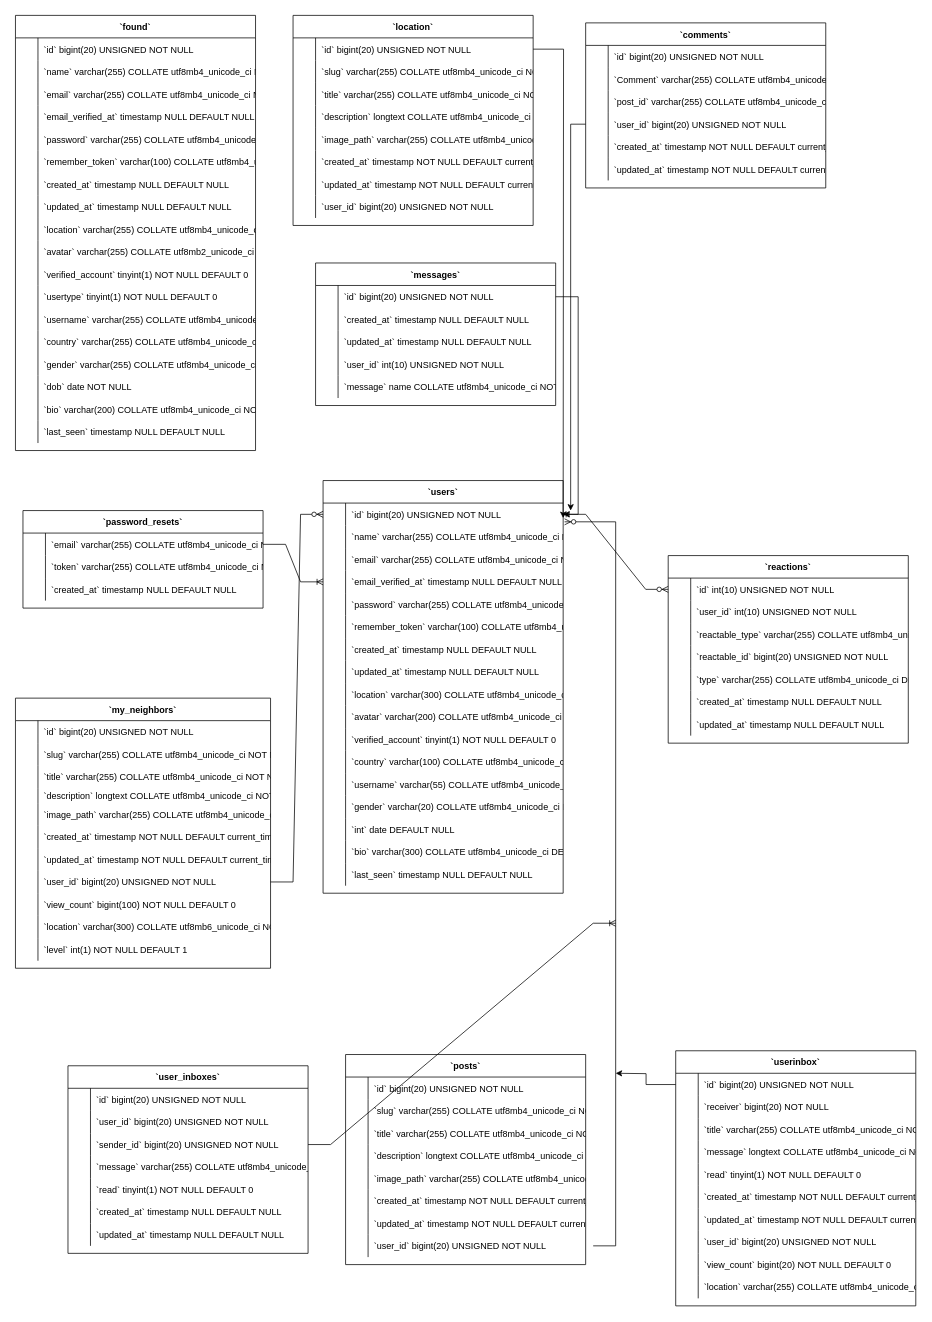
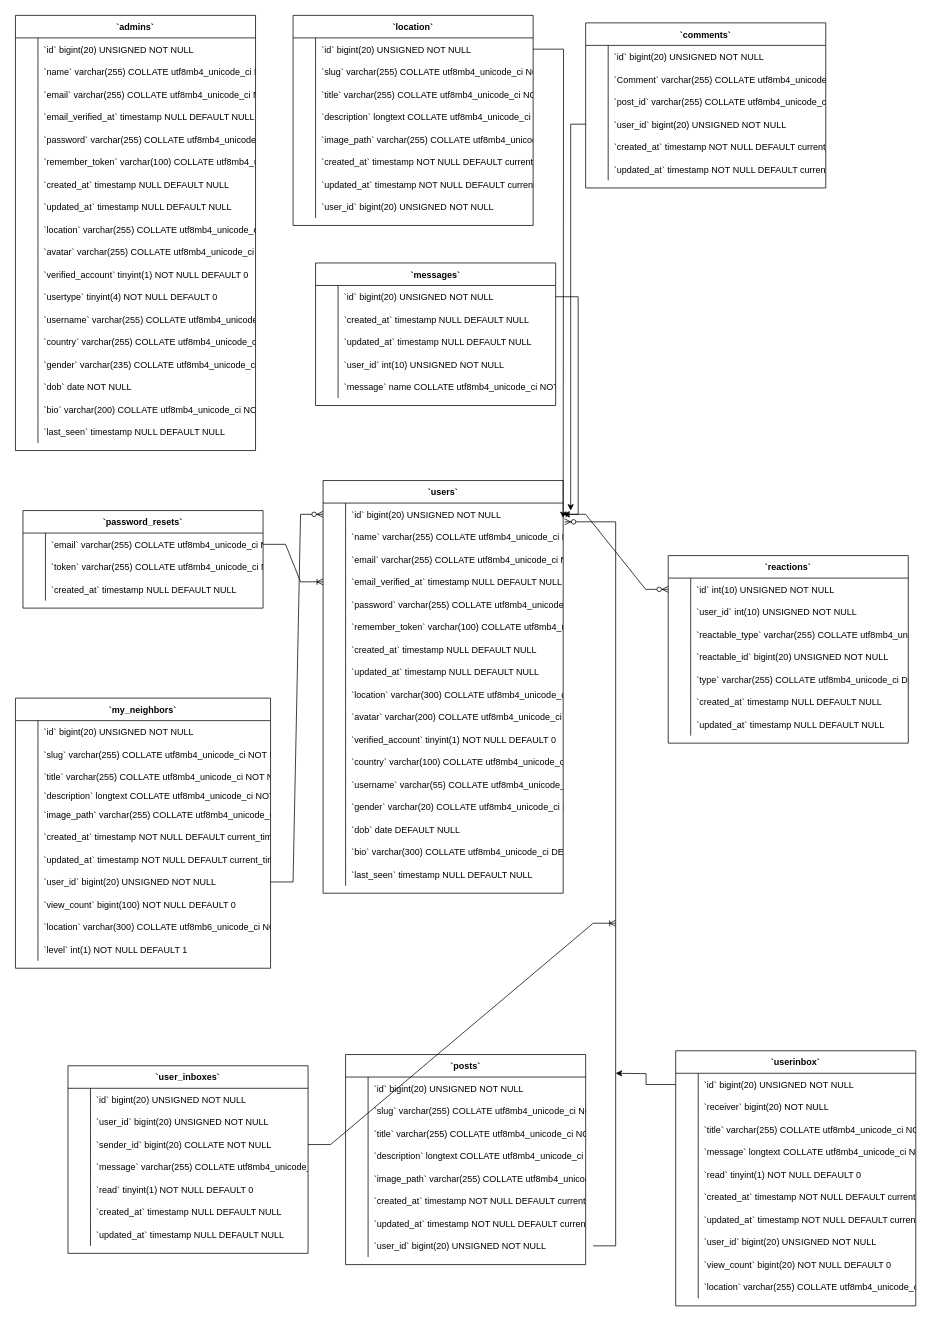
(135, 27) -> (135, 27)
(179, 252) -> (179, 252)
(136, 297) -> (136, 297)
(179, 365) -> (179, 365)
(404, 830) -> (405, 830)
(189, 1145) -> (186, 1145)
